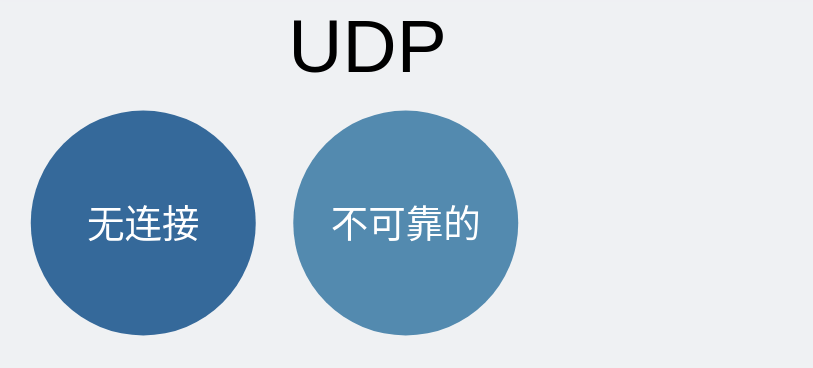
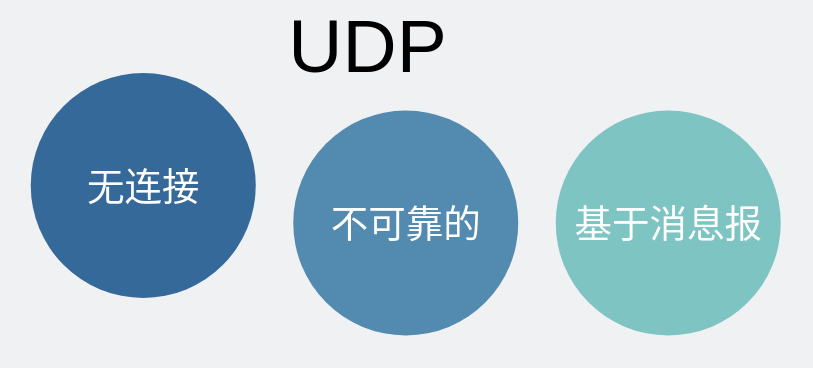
(143, 223) -> (143, 185)
none -> (668, 223)
